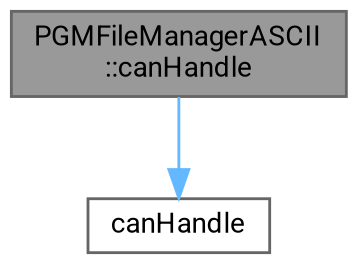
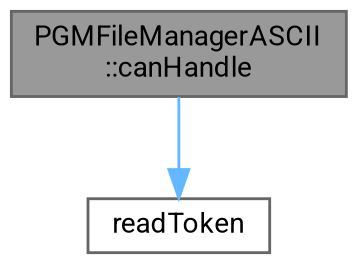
(179, 226) -> (179, 226)
